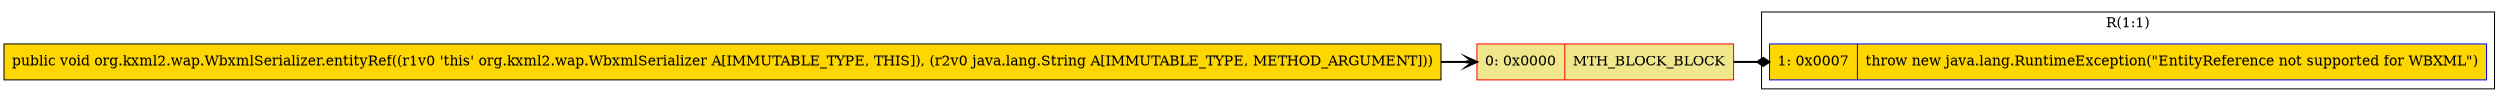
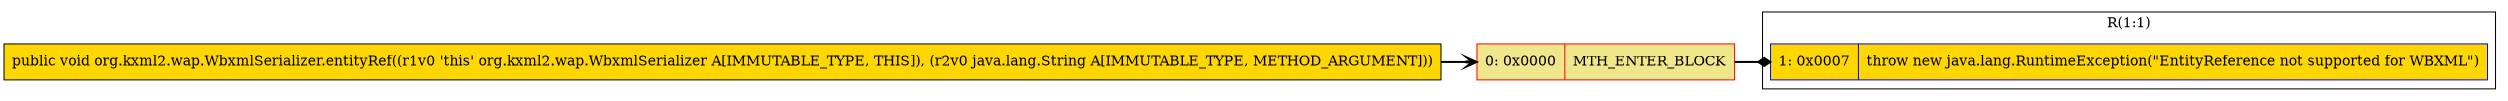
(1649, 61) -> (1650, 61)
